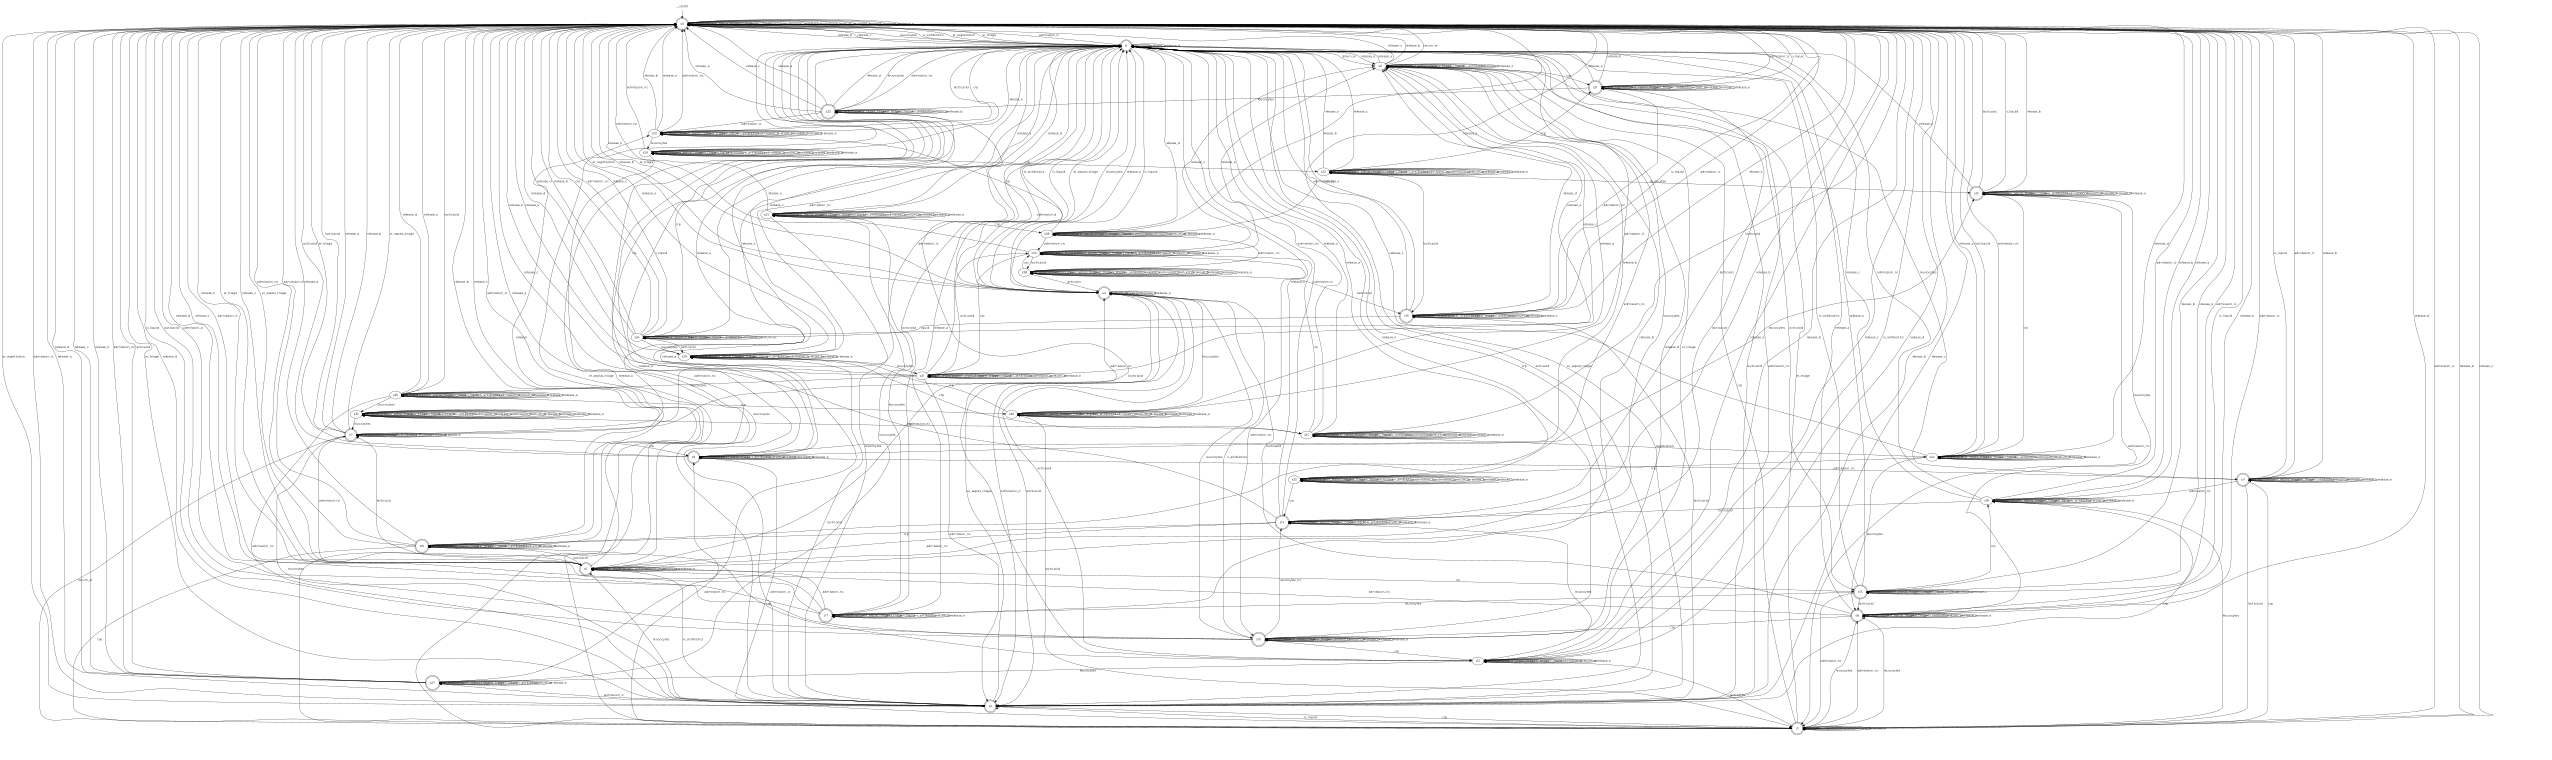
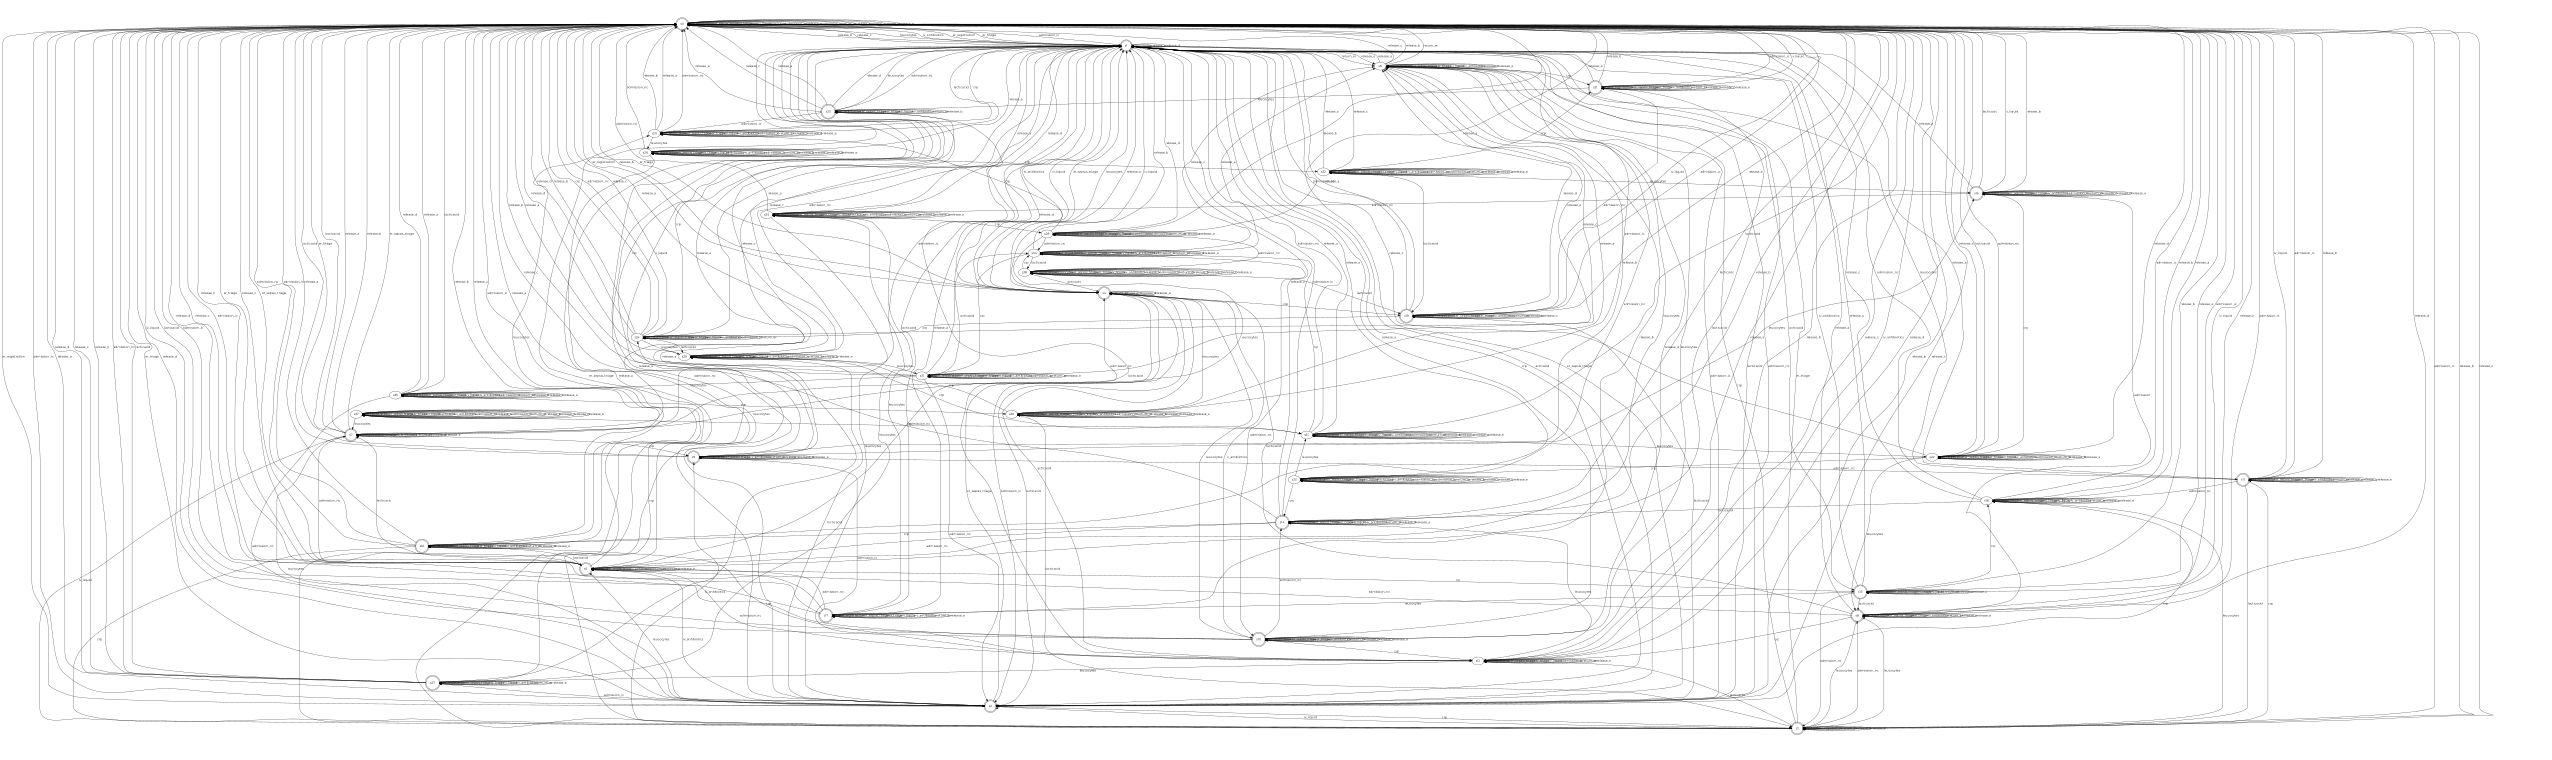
(682, 6) -> none
none -> (1854, 90)
(727, 202) -> (1159, 186)
(1047, 215) -> (1047, 215)
none -> (1254, 303)
(925, 328) -> (925, 328)
(521, 337) -> (521, 337)
(1689, 347) -> (1689, 347)
none -> (933, 387)
(2142, 395) -> (2142, 395)
(377, 404) -> none
(1665, 446) -> (1665, 446)
none -> (1300, 458)
(2130, 464) -> (1373, 204)
none -> (642, 514)
(85, 580) -> (85, 580)
(1291, 580) -> (1291, 580)
(715, 592) -> (715, 592)
none -> (1719, 608)
(1560, 631) -> (1670, 650)
none -> (1001, 652)
(1109, 717) -> (978, 642)
